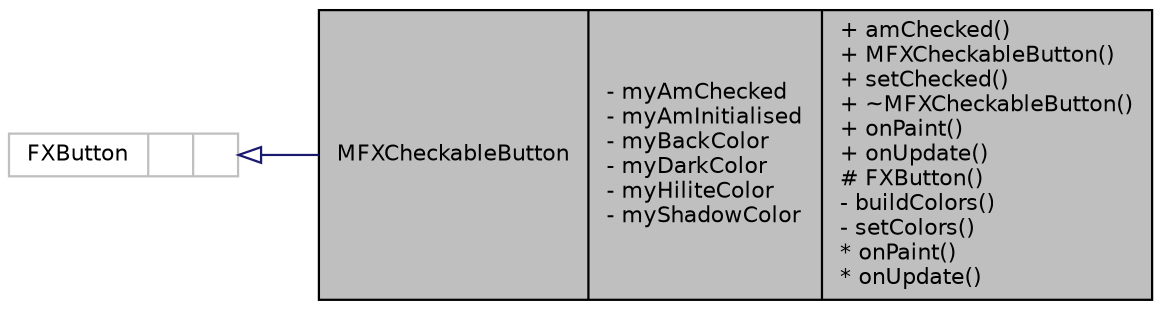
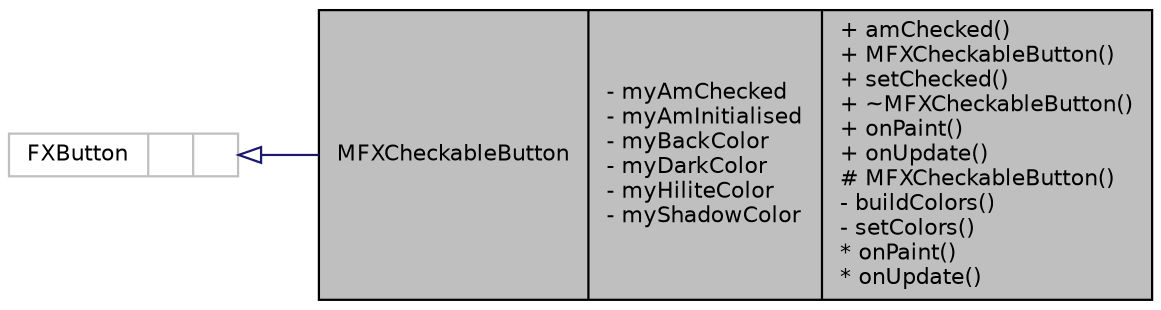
(912, 179) -> (978, 179)
